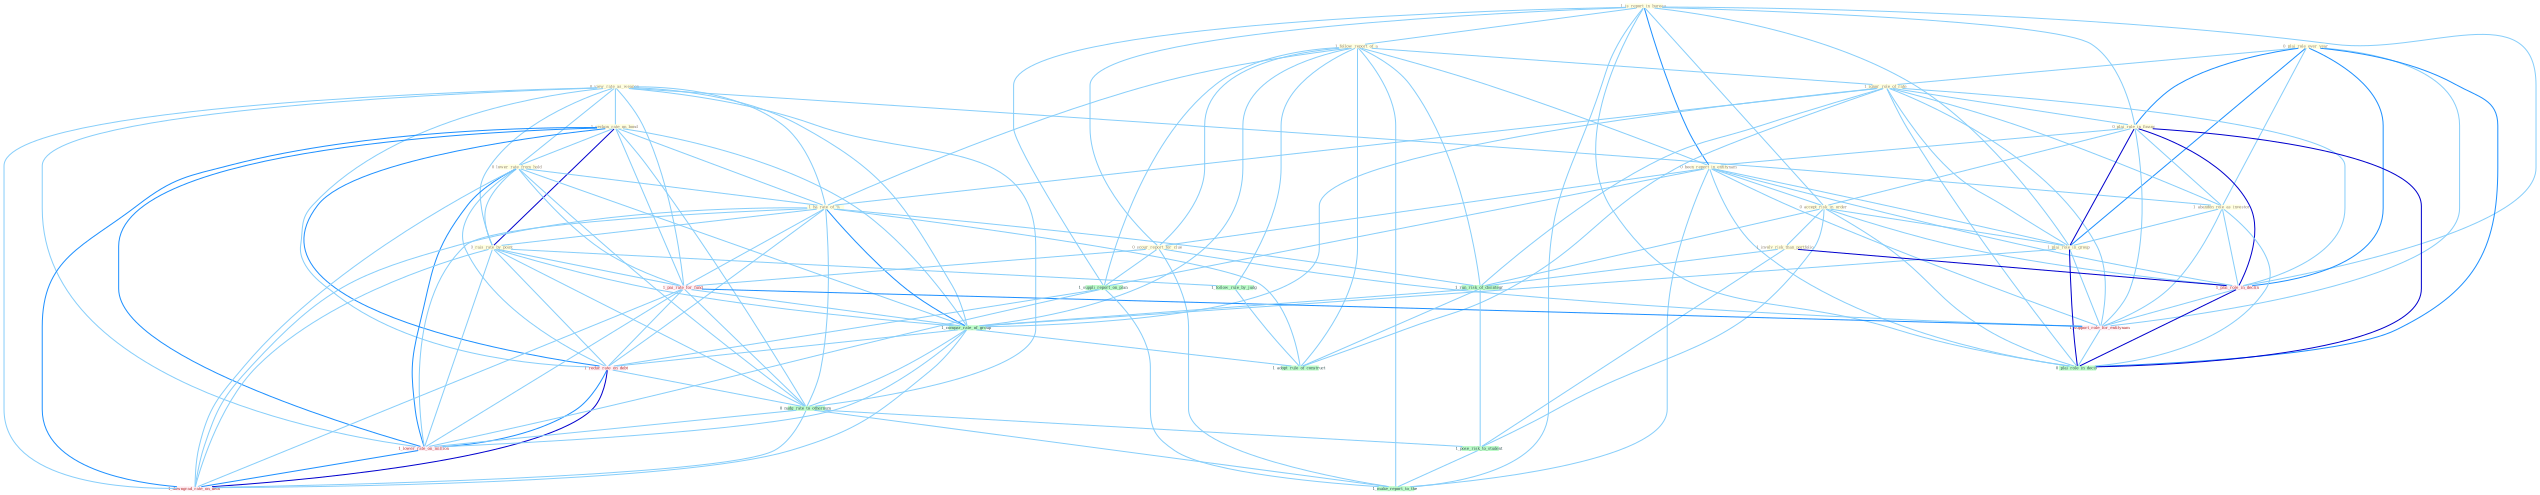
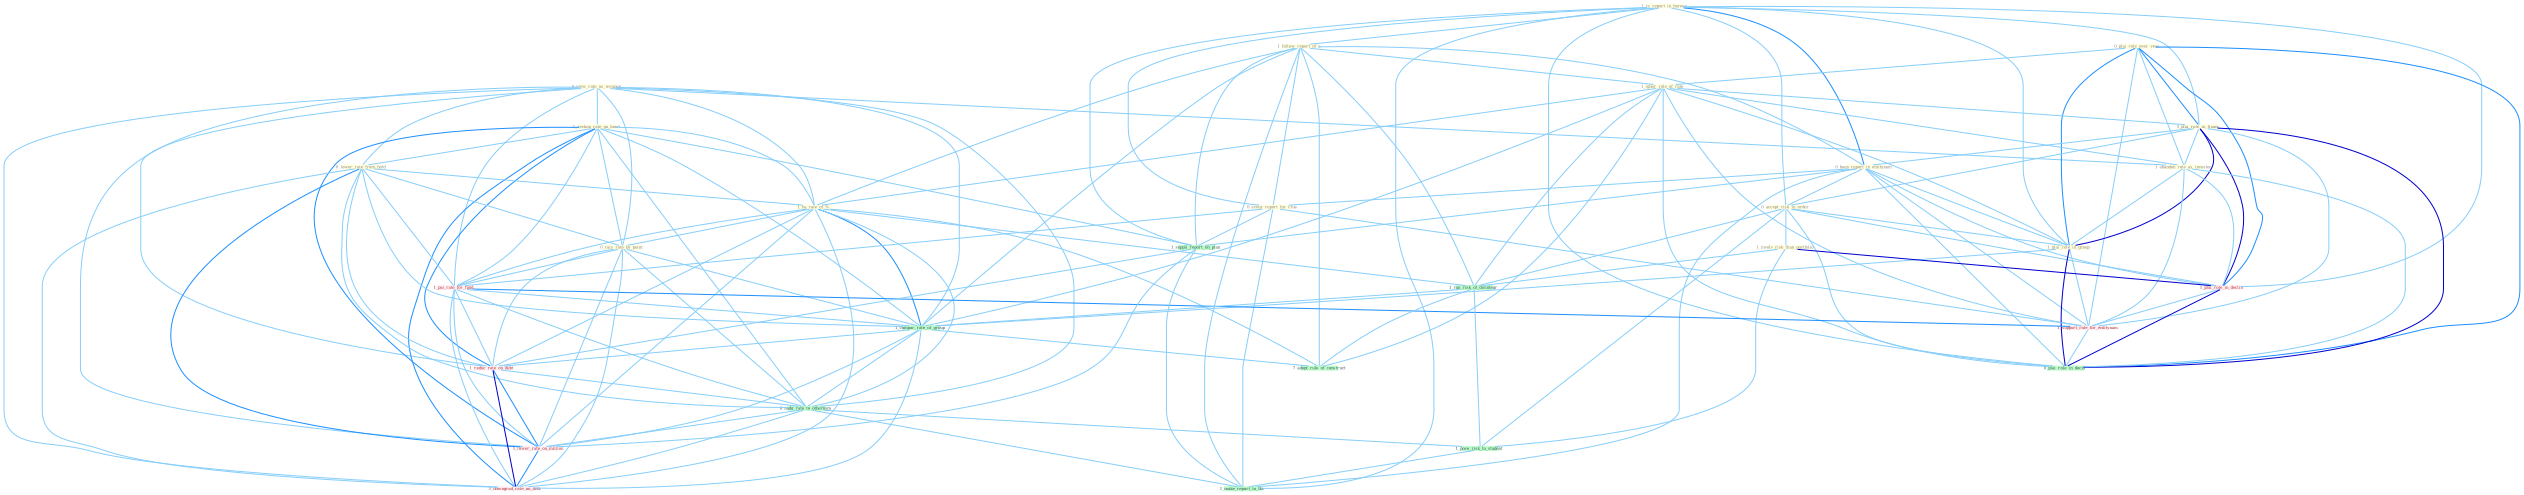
(2202, 119) -> none
none -> (898, 185)
(554, 187) -> (609, 181)
(1235, 288) -> none
(1300, 368) -> (1319, 368)
